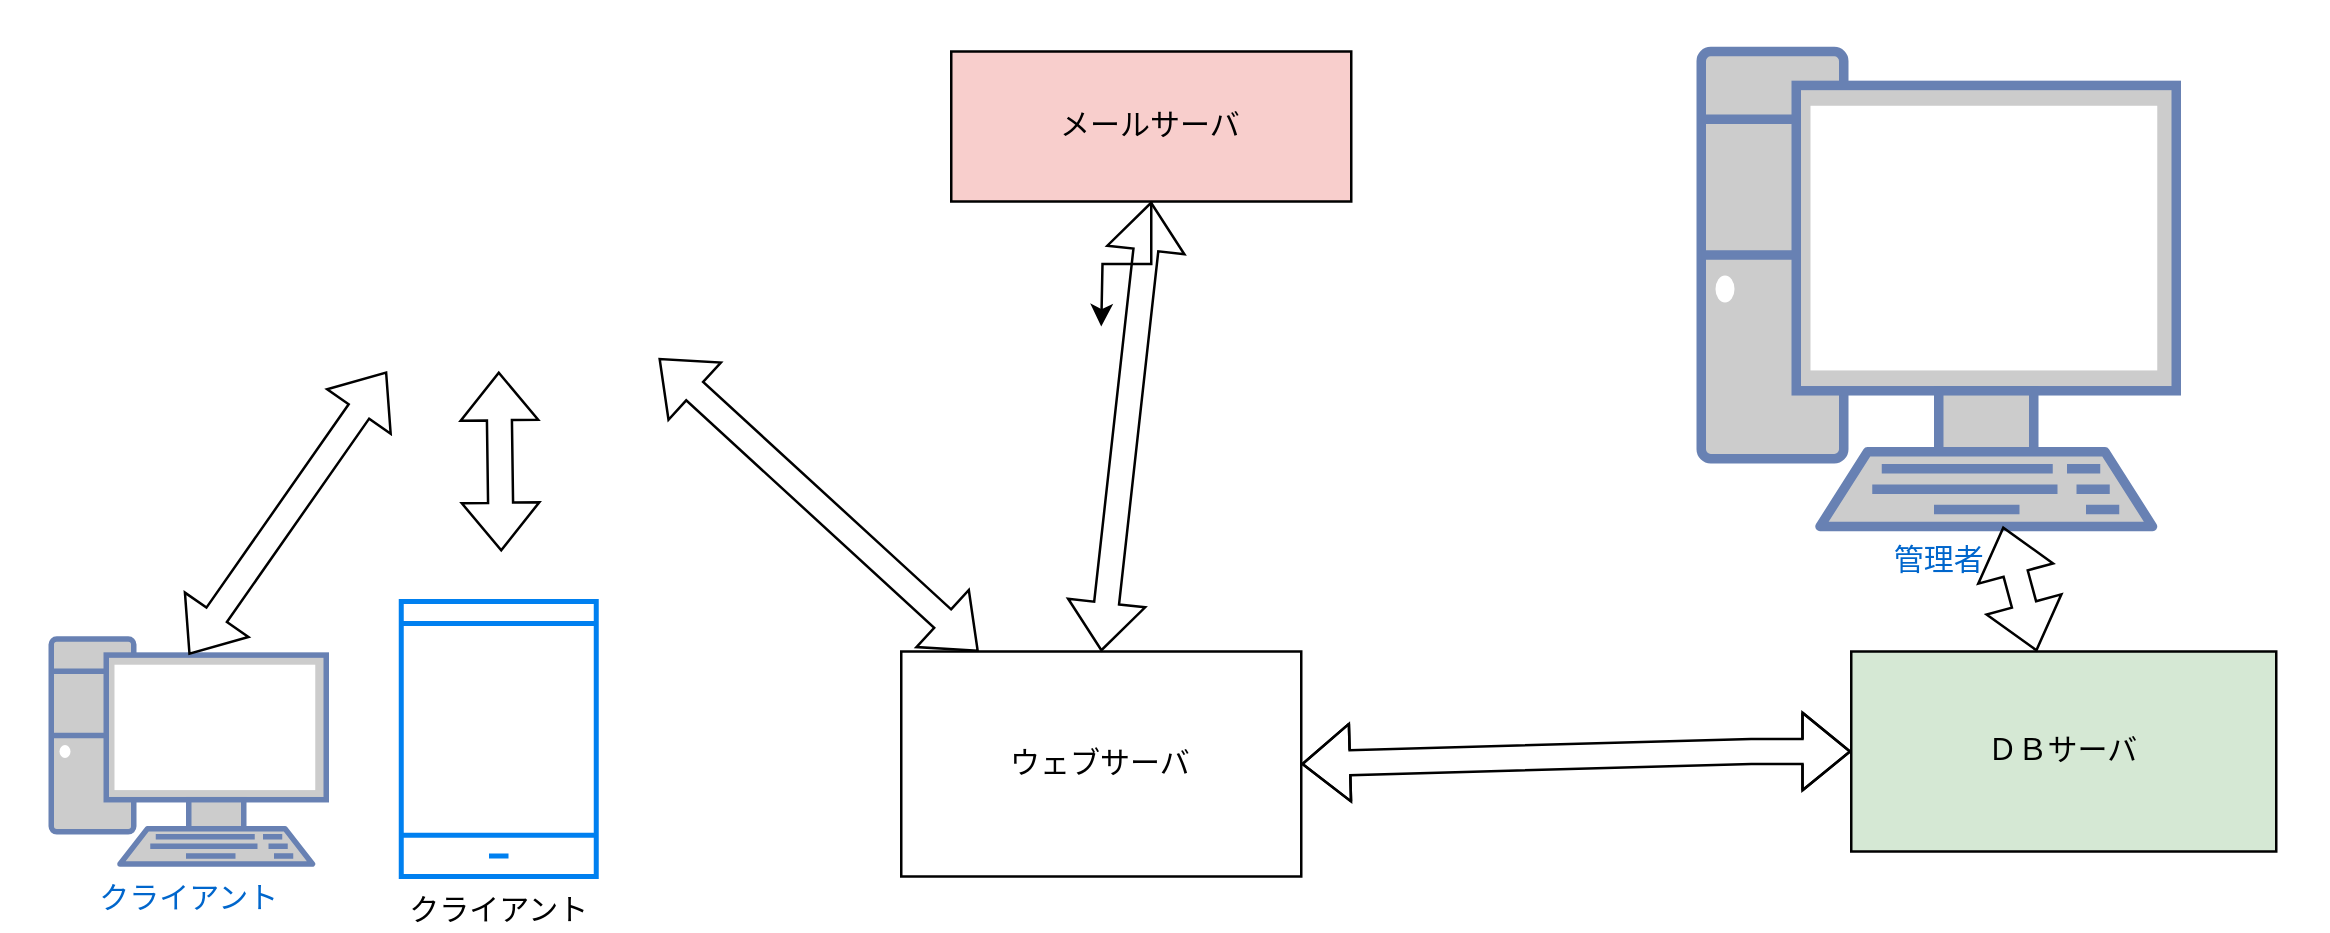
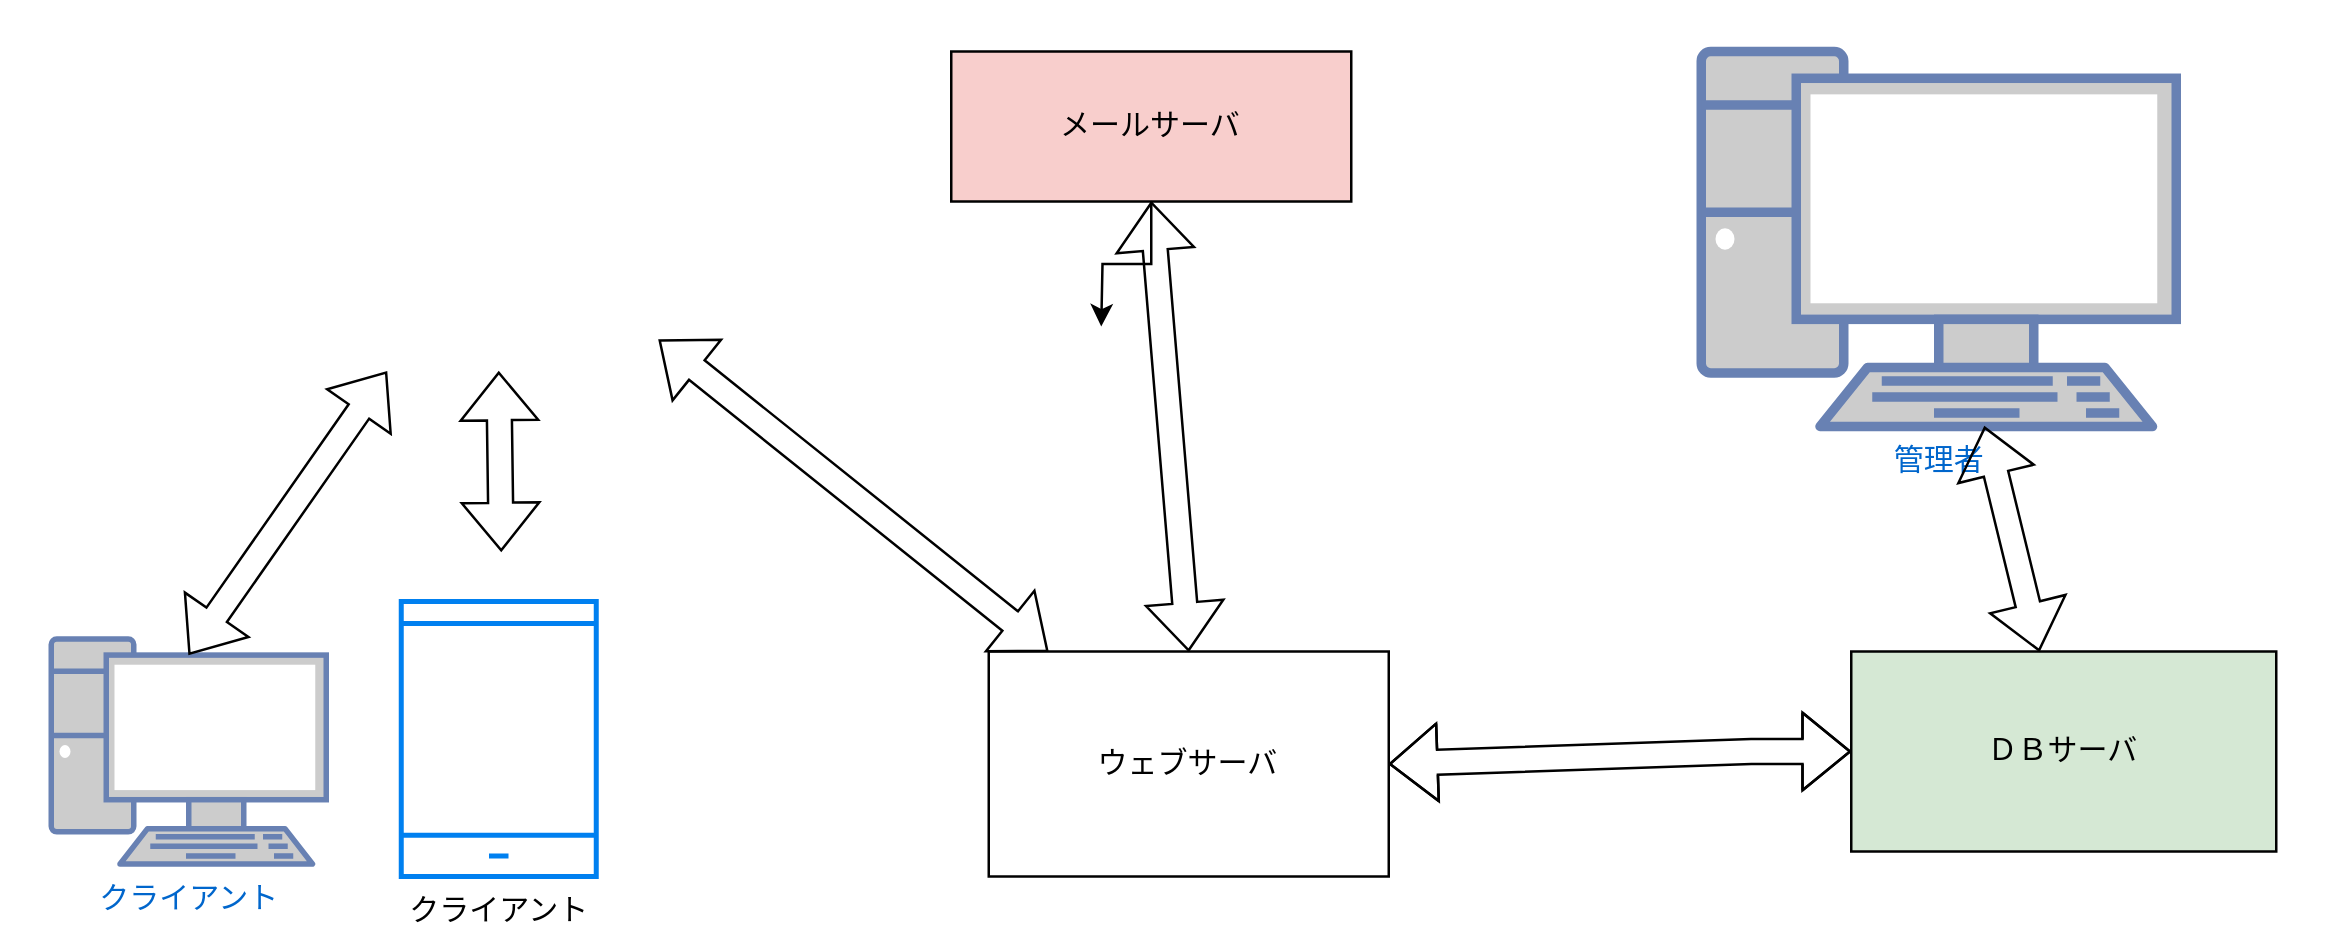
(1939, 289) -> (1939, 239)
(1101, 764) -> (1189, 764)
